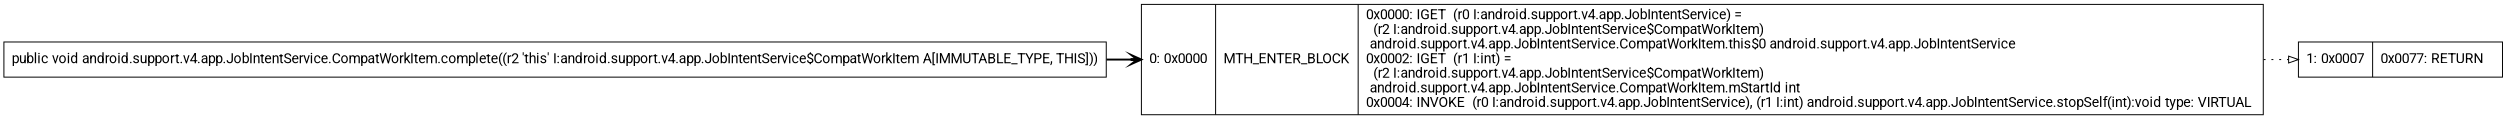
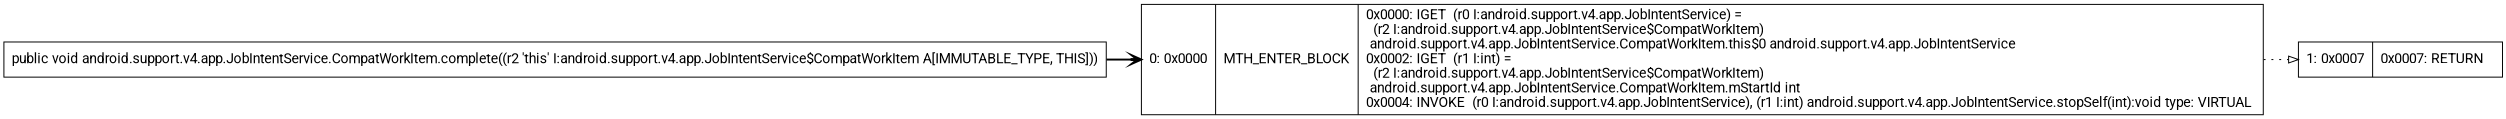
(2438, 59) -> (2438, 59)
